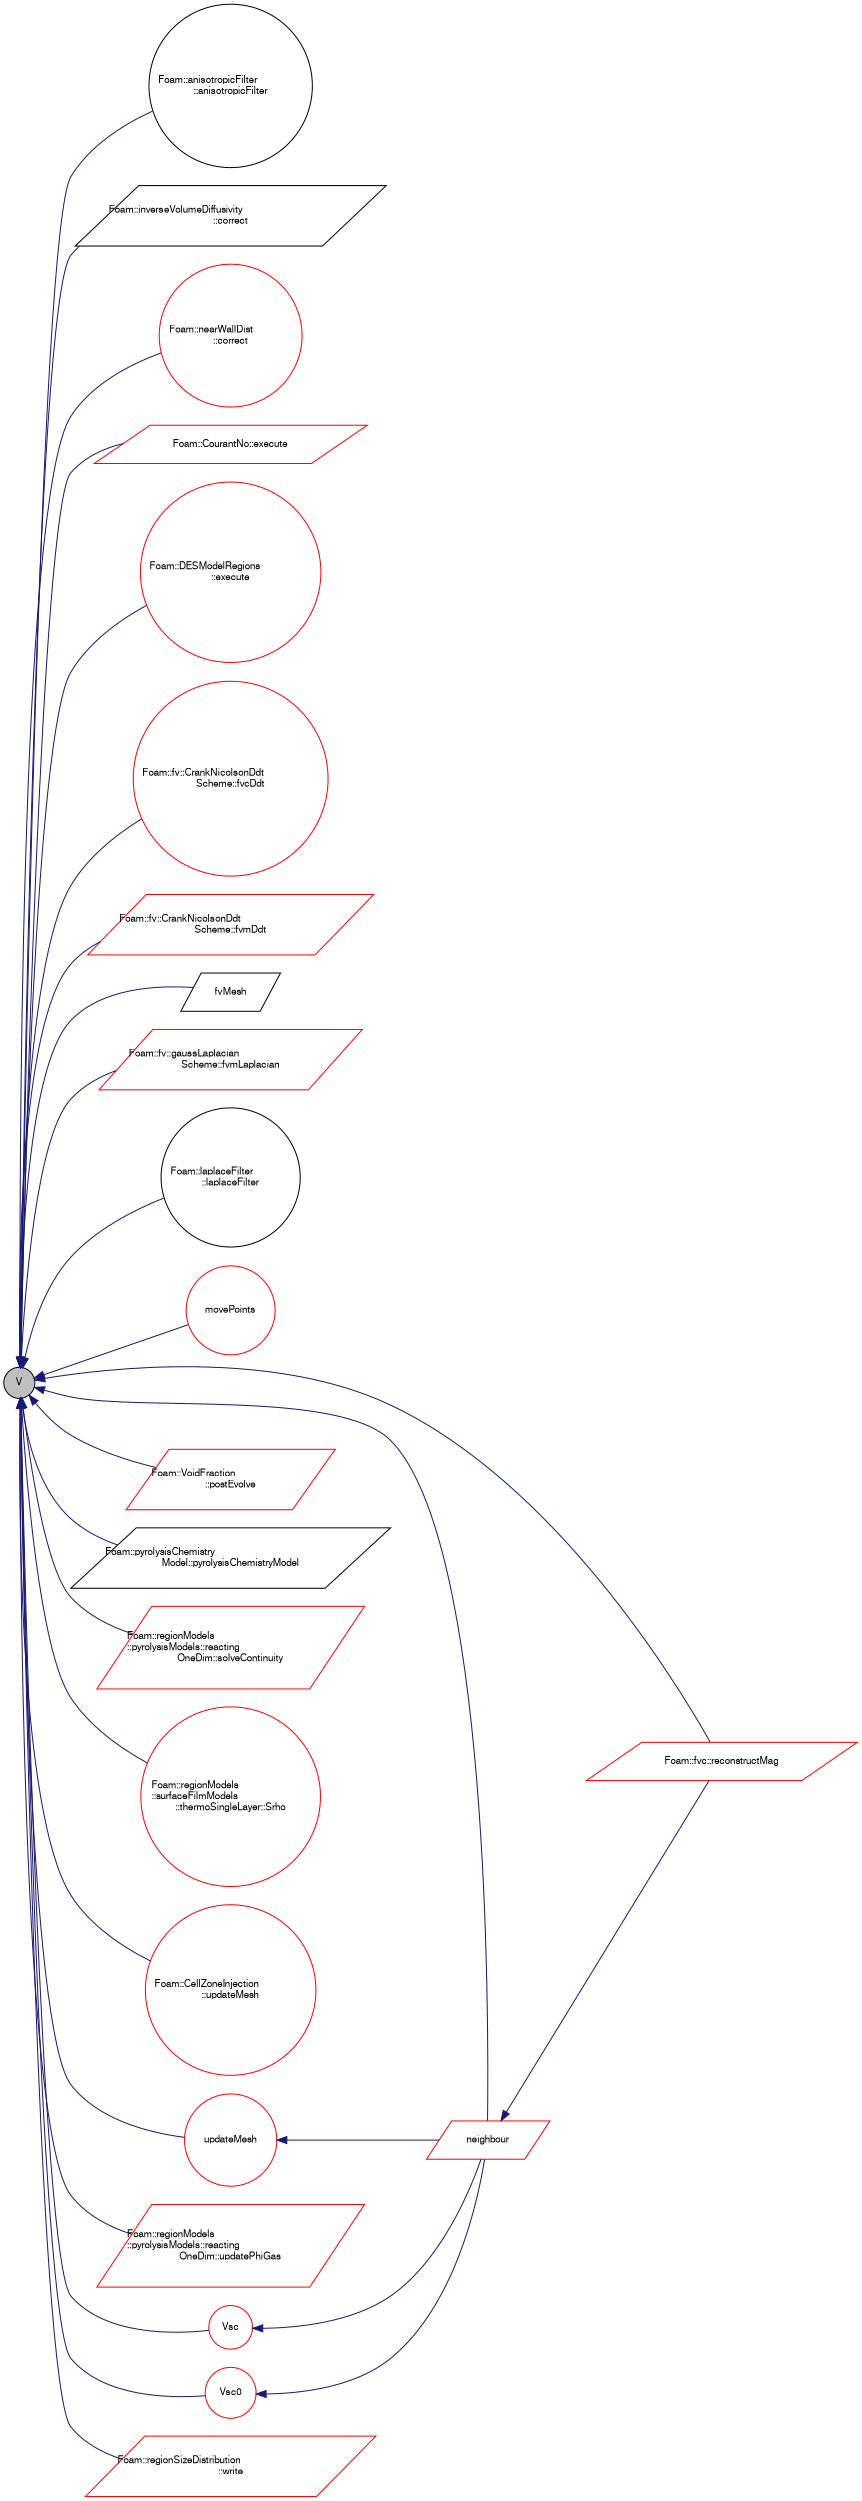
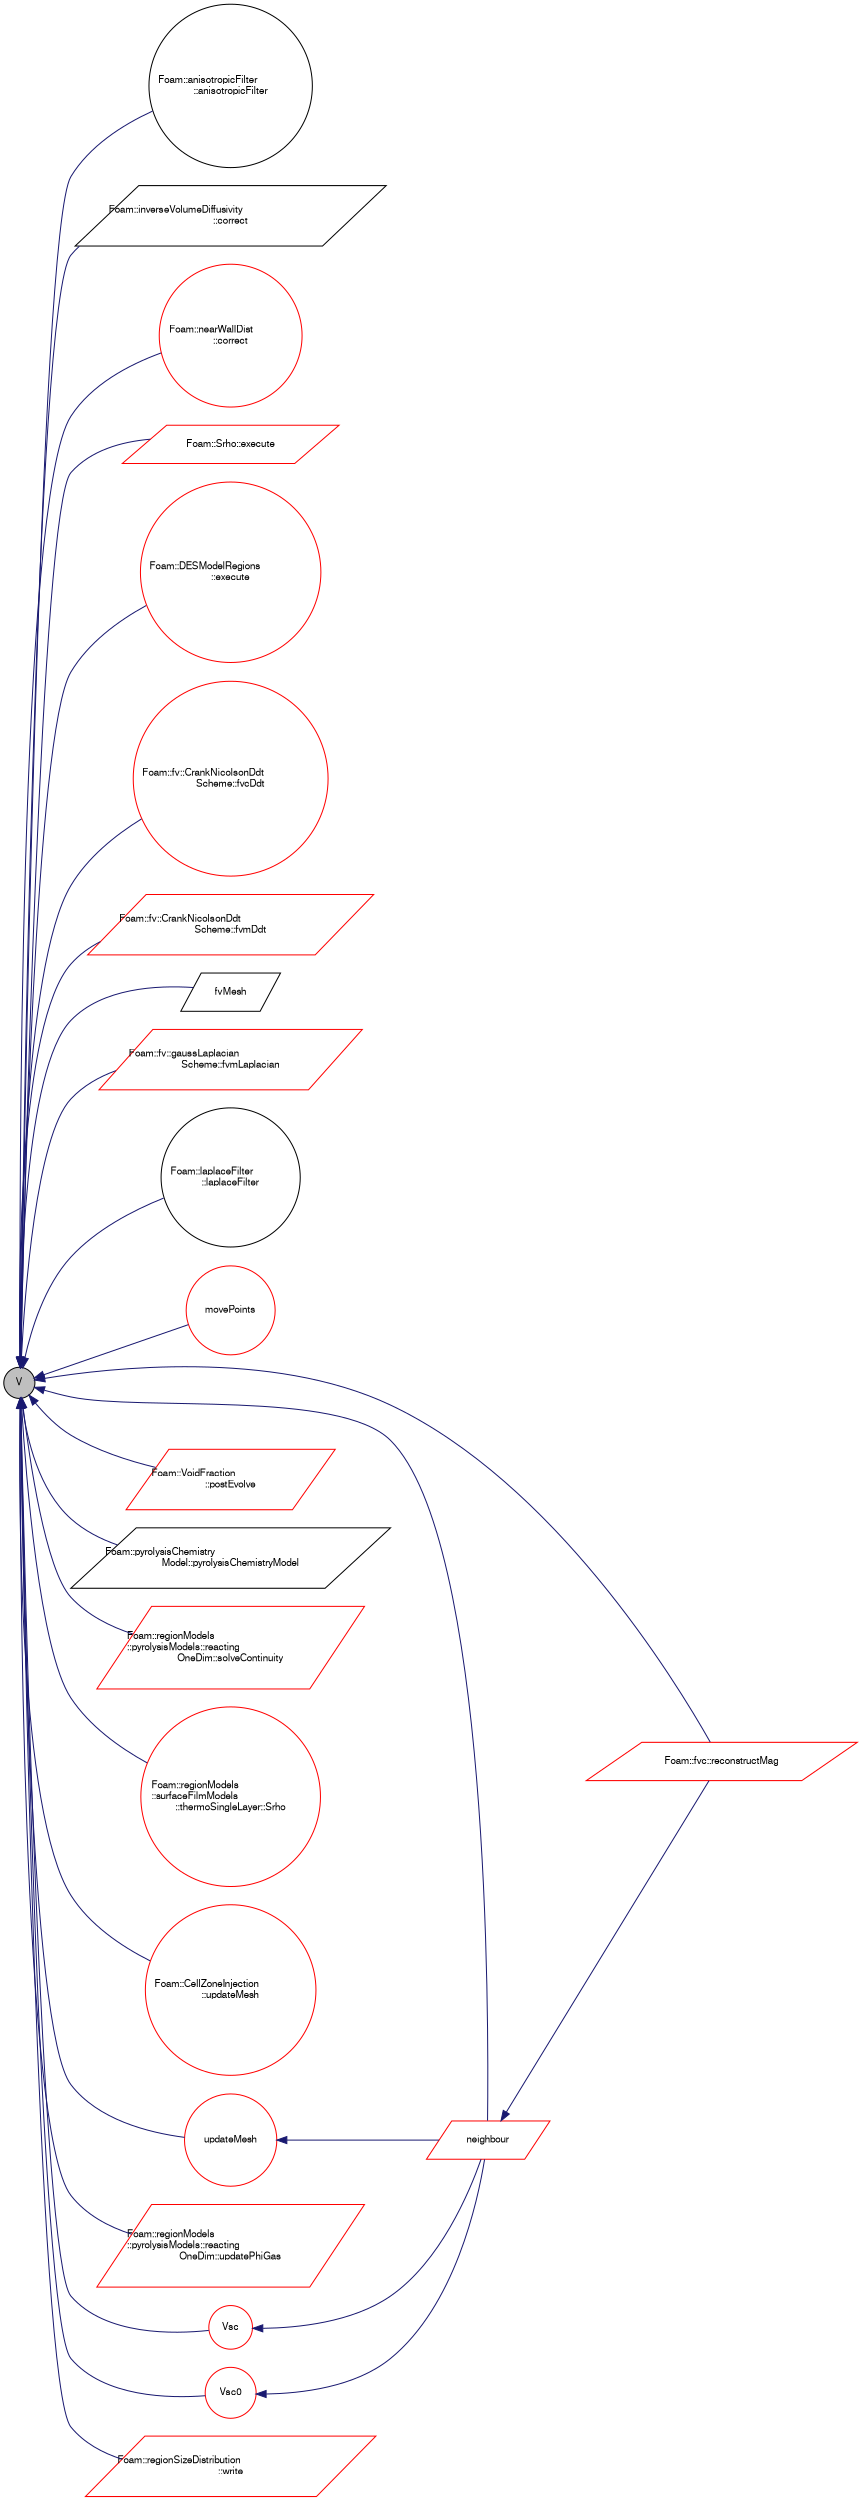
(231, 444) -> (231, 444)
